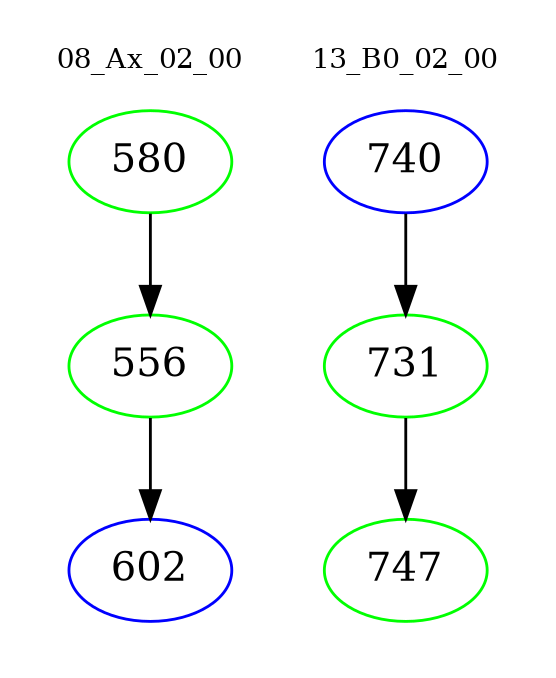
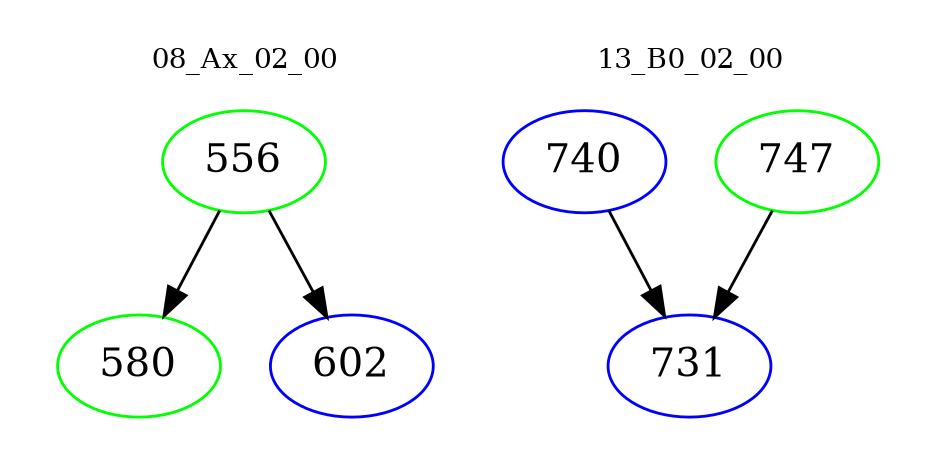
(150, 250) -> (199, 251)
(406, 366) -> (690, 366)
(406, 454) -> (750, 251)
